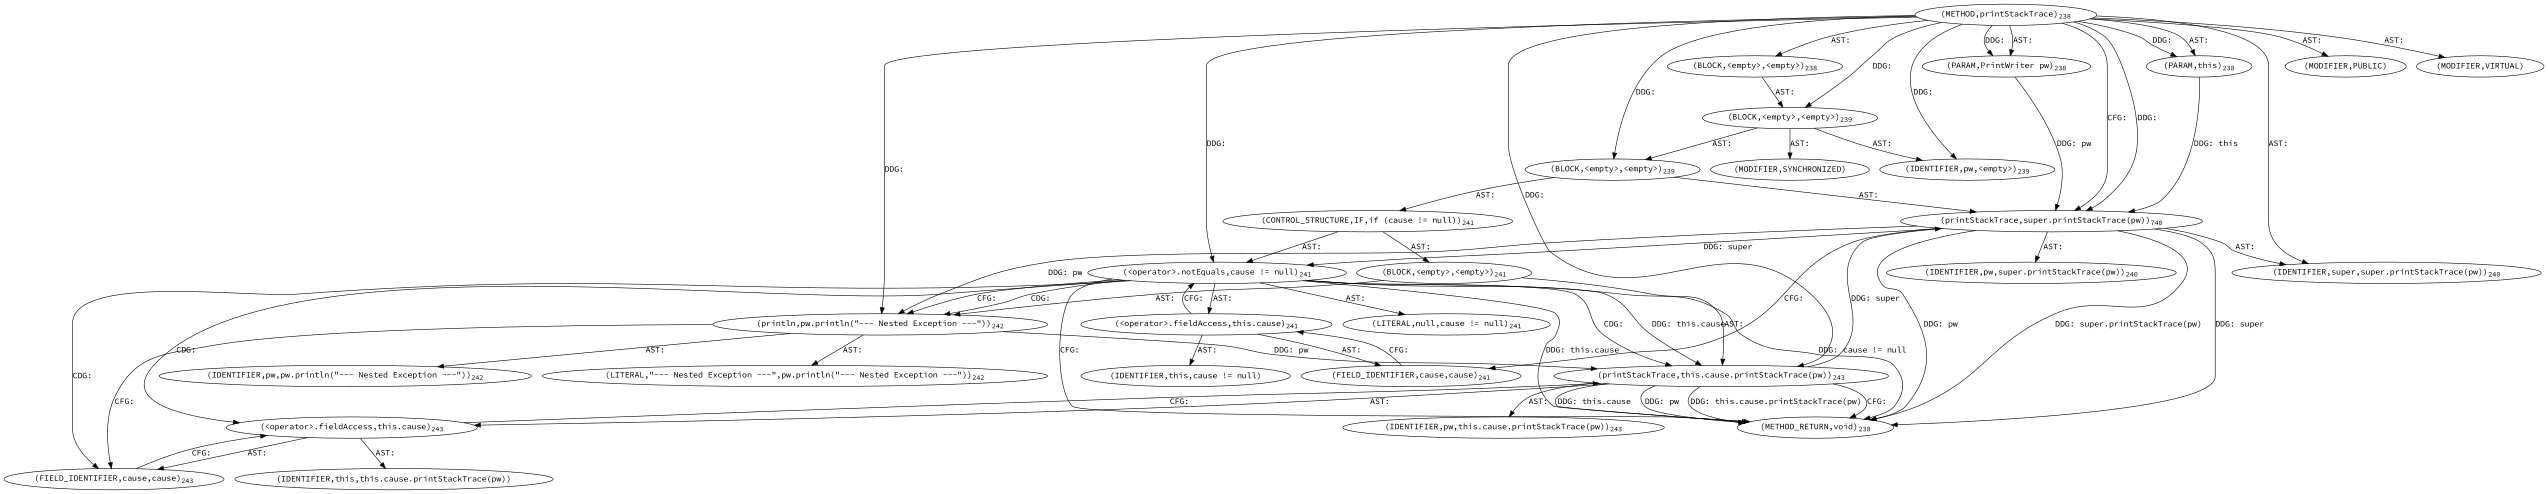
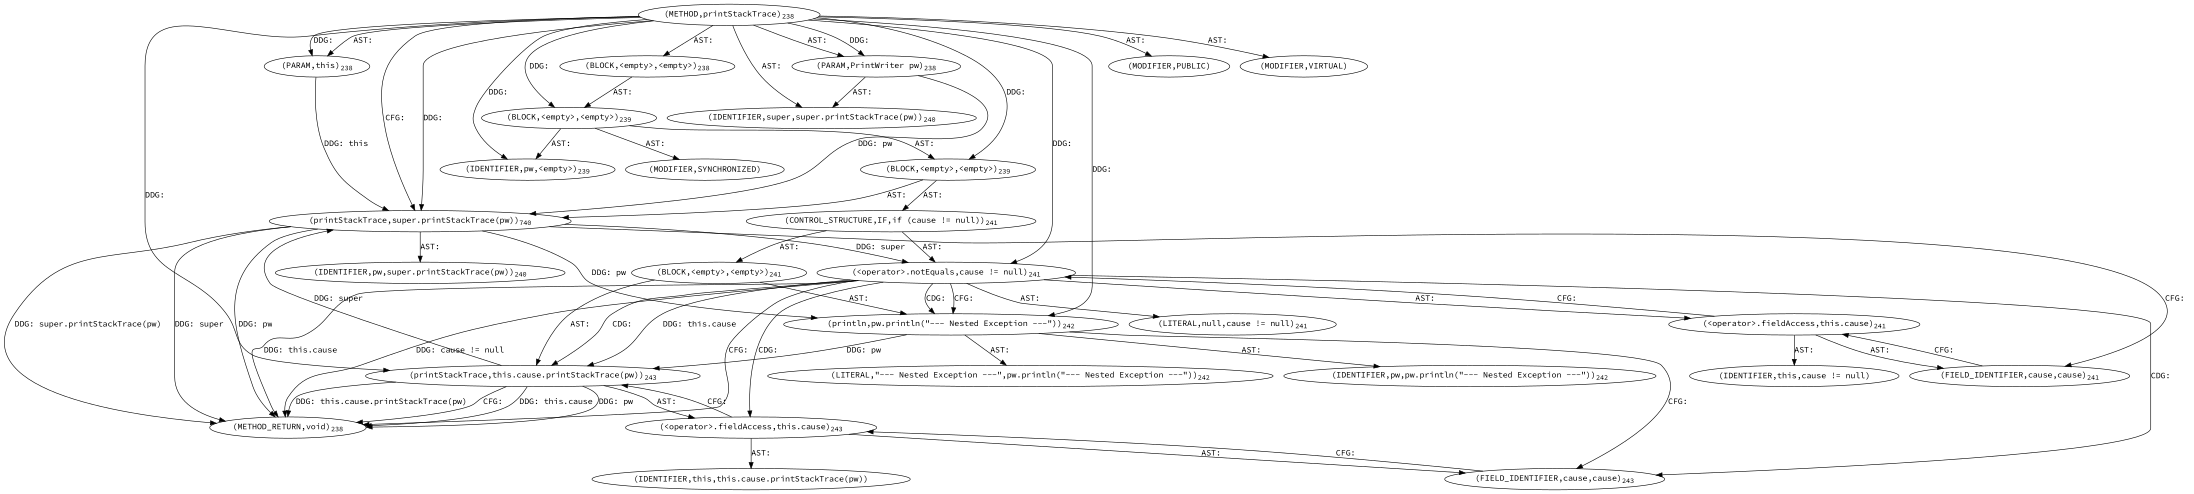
(2224, 243) -> (851, 90)
(1504, 428) -> none
